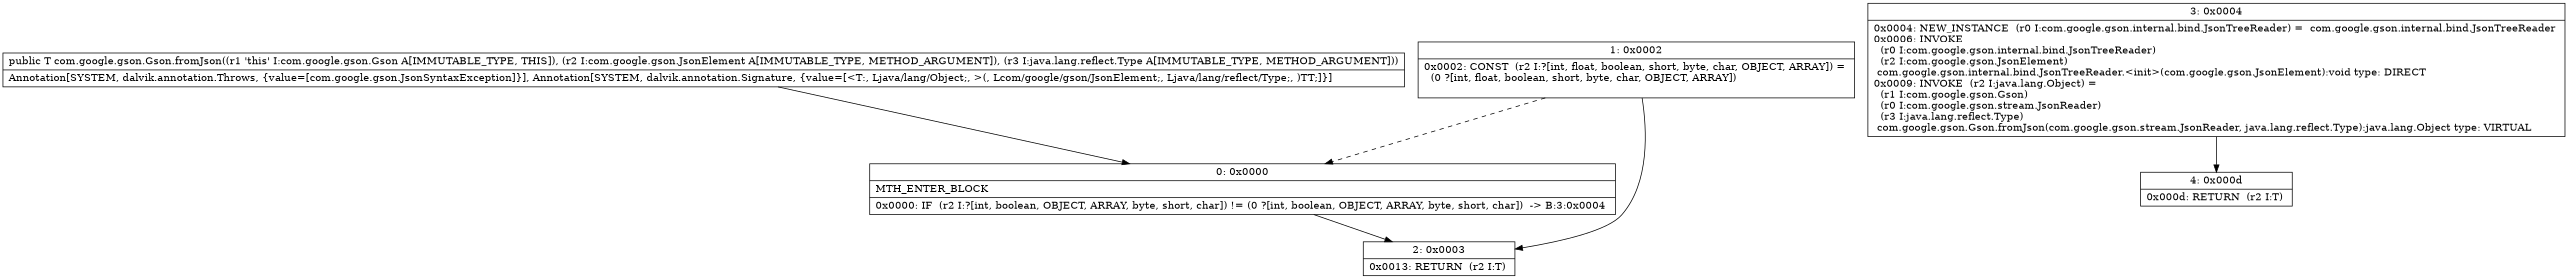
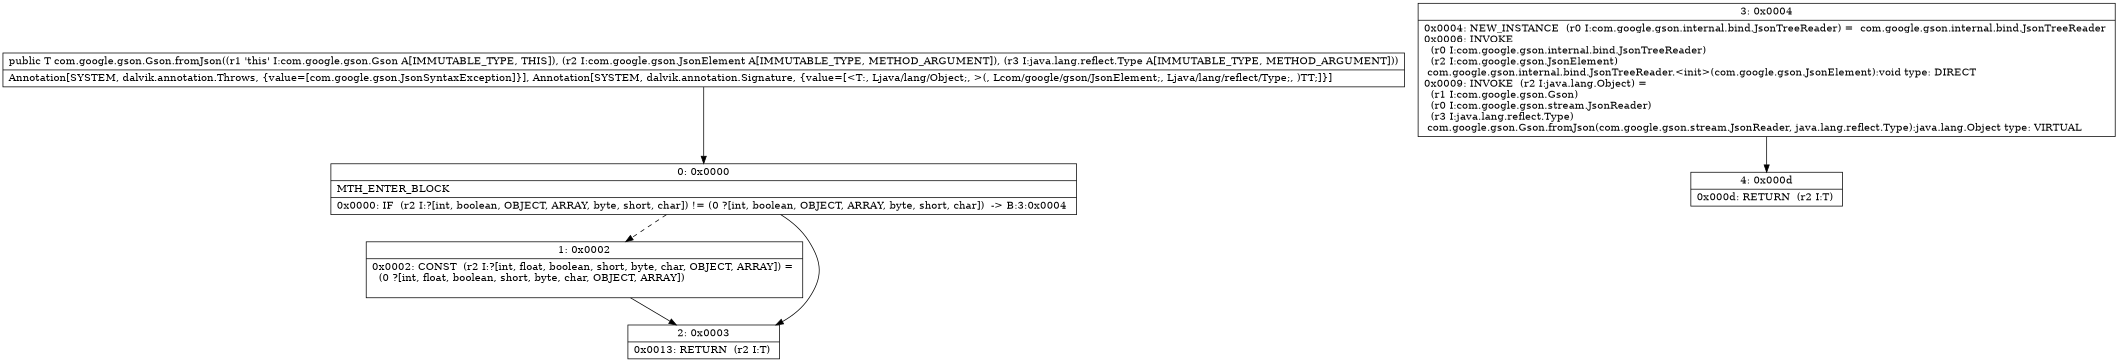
(1439, 130) -> (649, 226)
